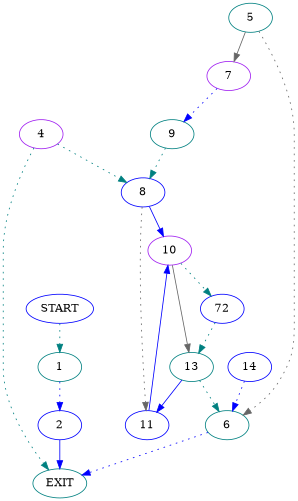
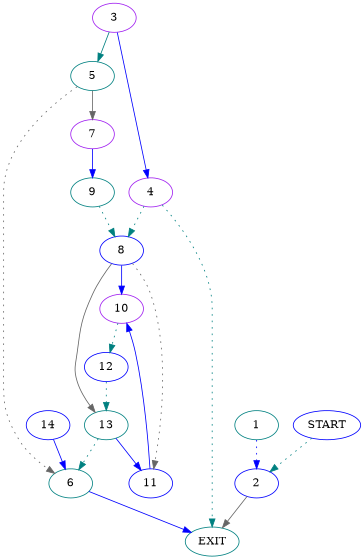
none -> (114, 18)
(203, 102) -> (93, 159)
(180, 305) -> (80, 333)
(222, 309) -> (106, 367)
(60, 334) -> (294, 452)
(240, 392) -> (58, 450)
(60, 450) -> (237, 509)
(149, 452) -> (136, 510)
